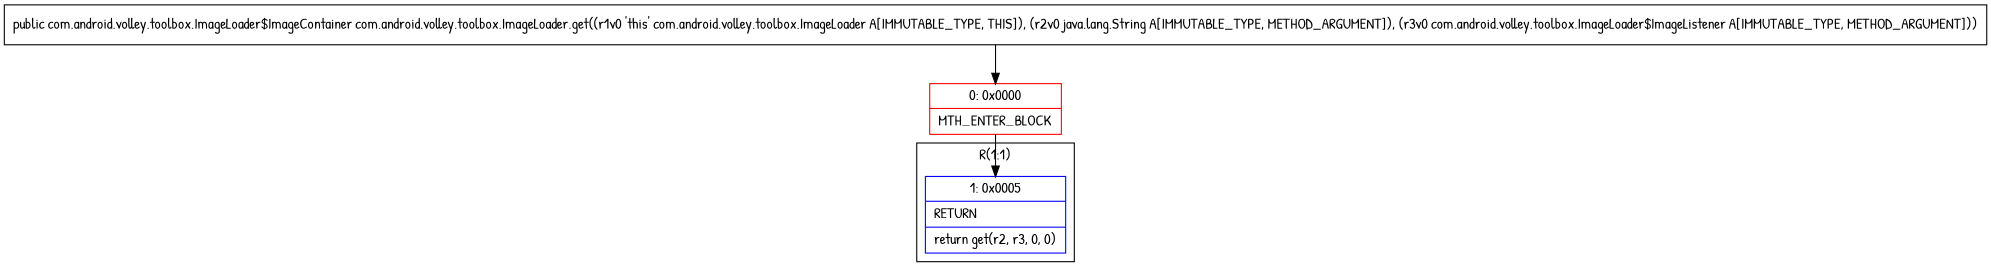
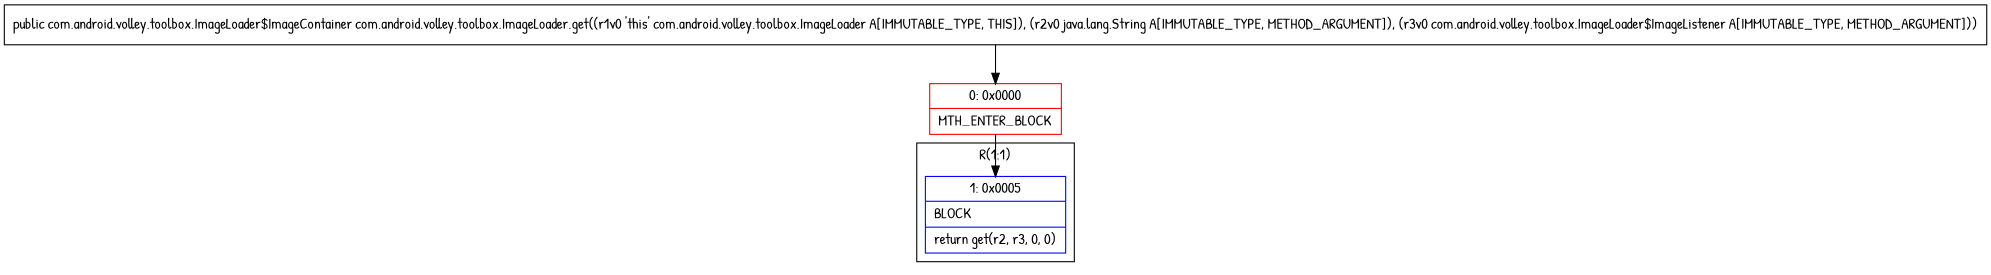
(956, 214) -> (953, 214)
